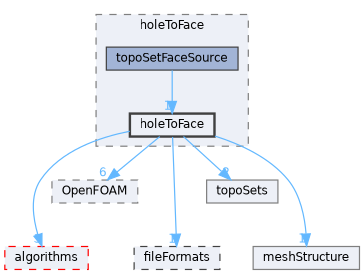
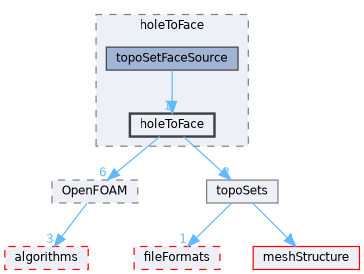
(57, 163) -> (74, 220)
(278, 170) -> (270, 221)
(174, 186) -> (214, 221)
(177, 258) -> (177, 258)
(306, 258) -> (306, 258)
